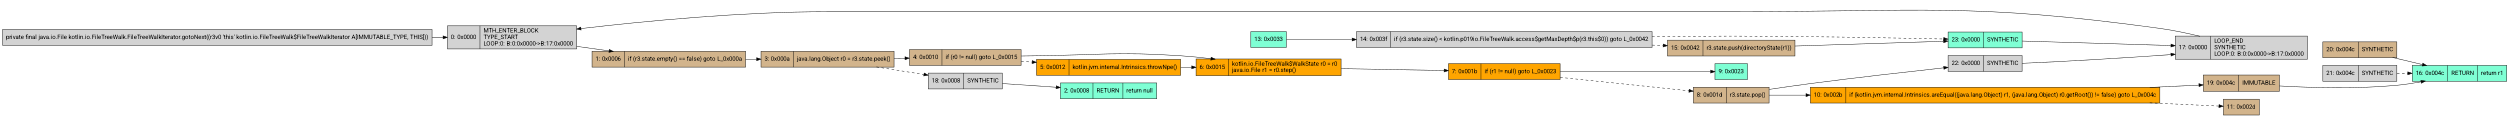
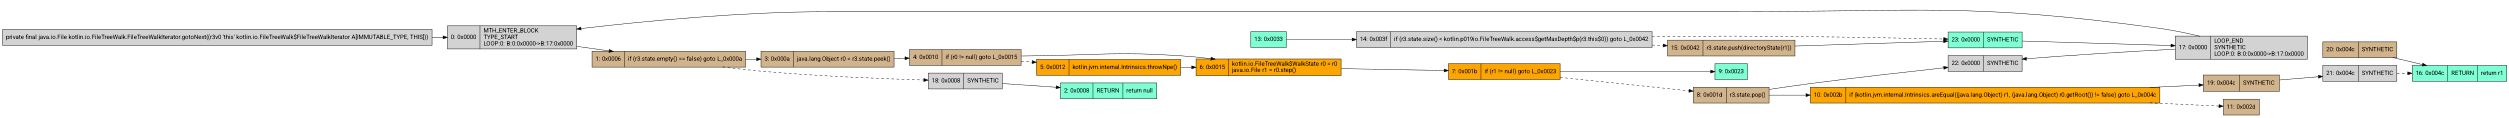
(2097, 59) -> (2101, 53)
(900, 71) -> (823, 76)
(2259, 83) -> (2259, 83)
(2350, 88) -> (2299, 78)
